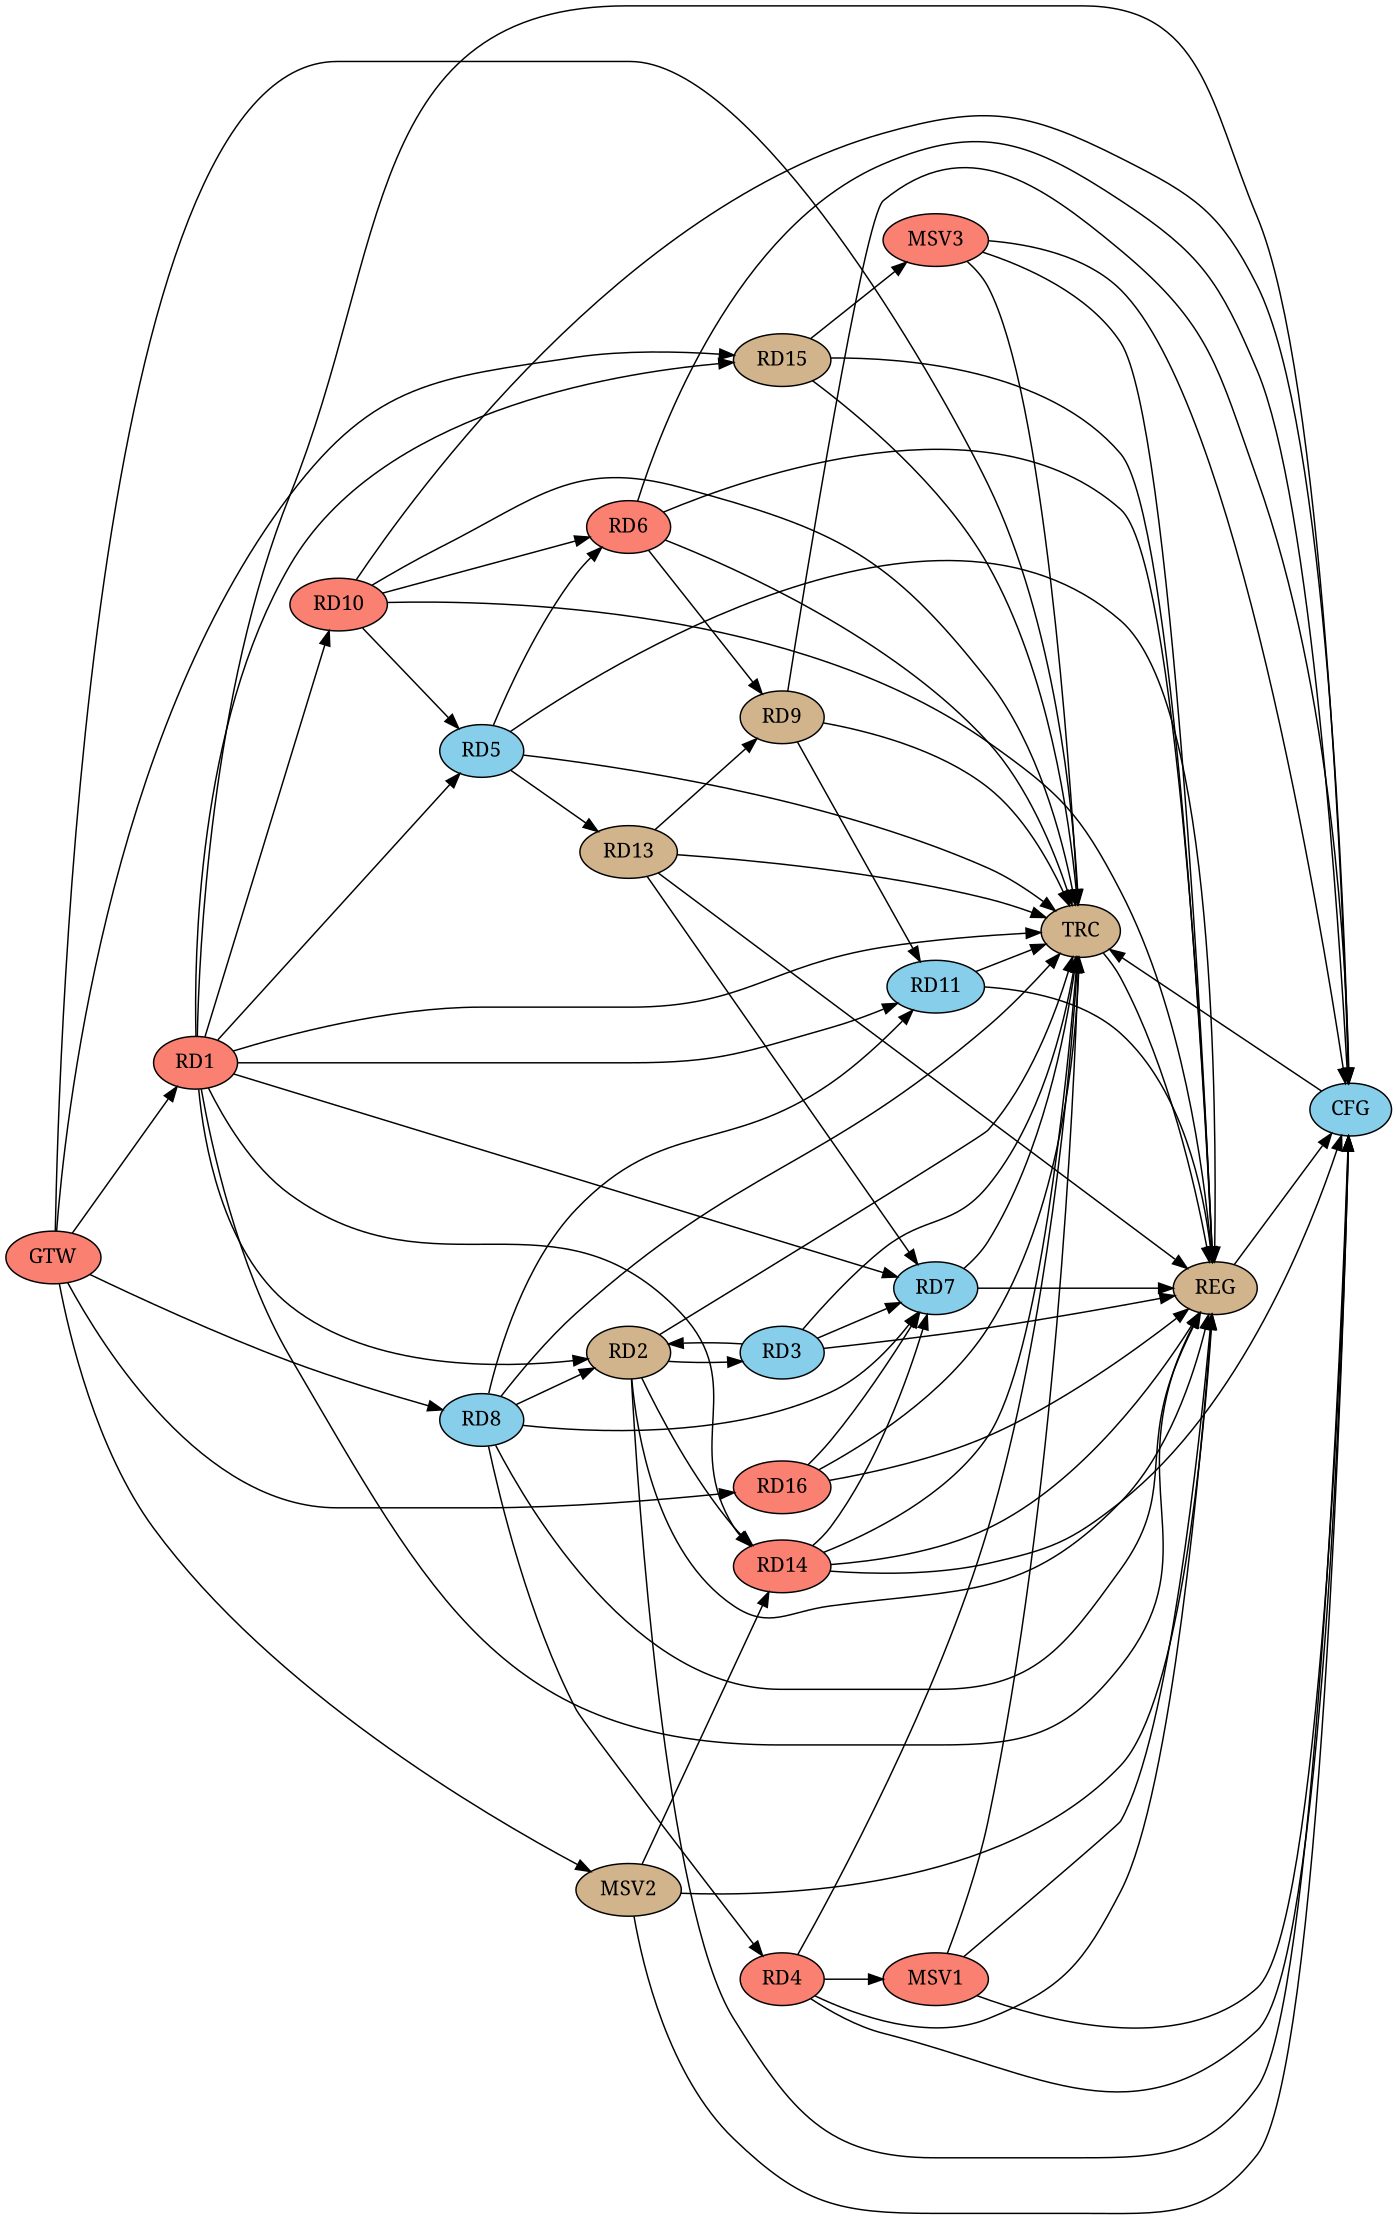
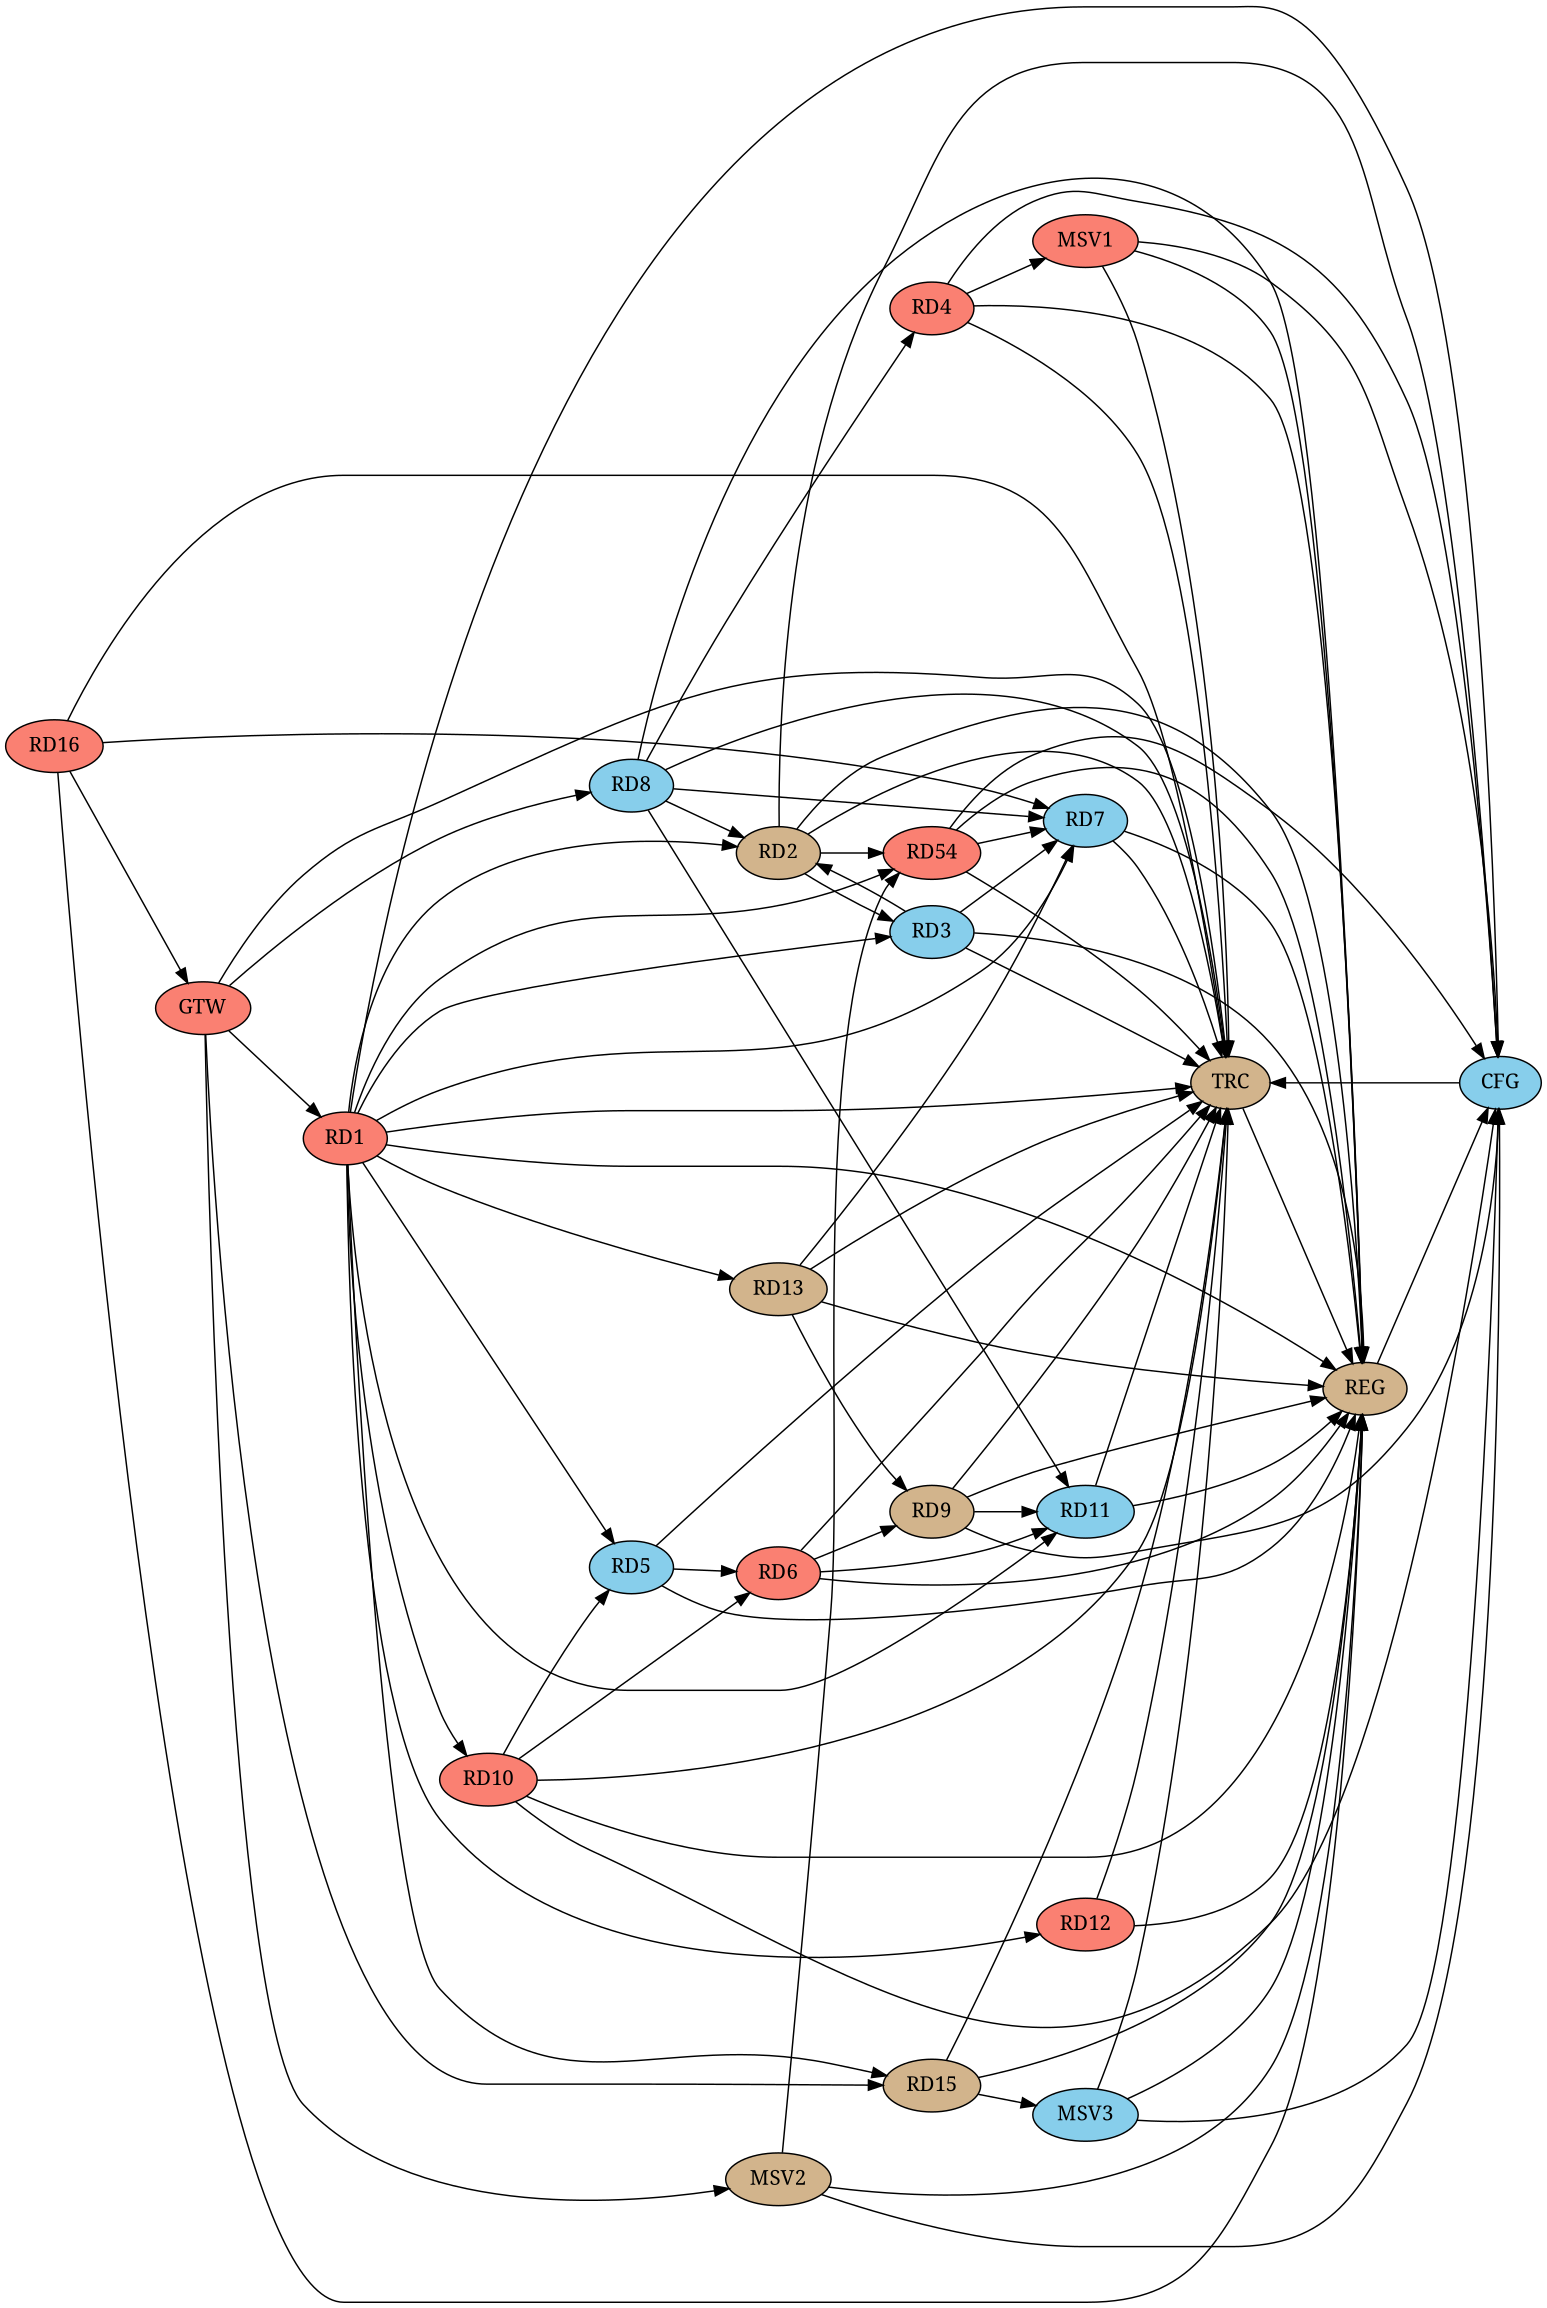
(936, 240) -> (1085, 2115)
(1212, 281) -> (928, 1561)
(548, 797) -> (545, 1225)
none -> (591, 978)
none -> (1137, 1444)
(345, 1508) -> (125, 871)
(782, 1566) -> (932, 853)
none -> (1085, 1925)
